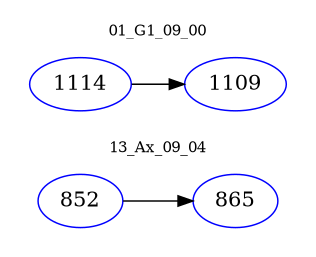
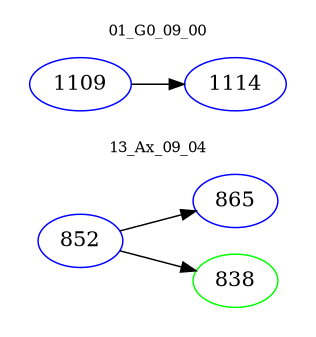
(158, 32) -> (158, 32)
(150, 84) -> (150, 84)
none -> (235, 281)
